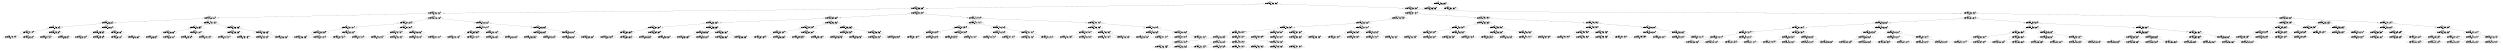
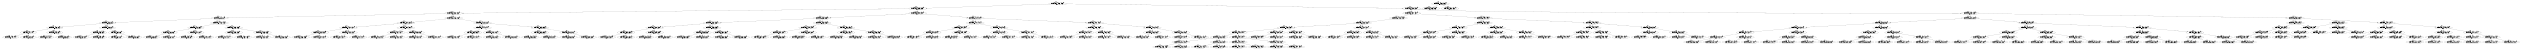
none -> (2491, 42)
